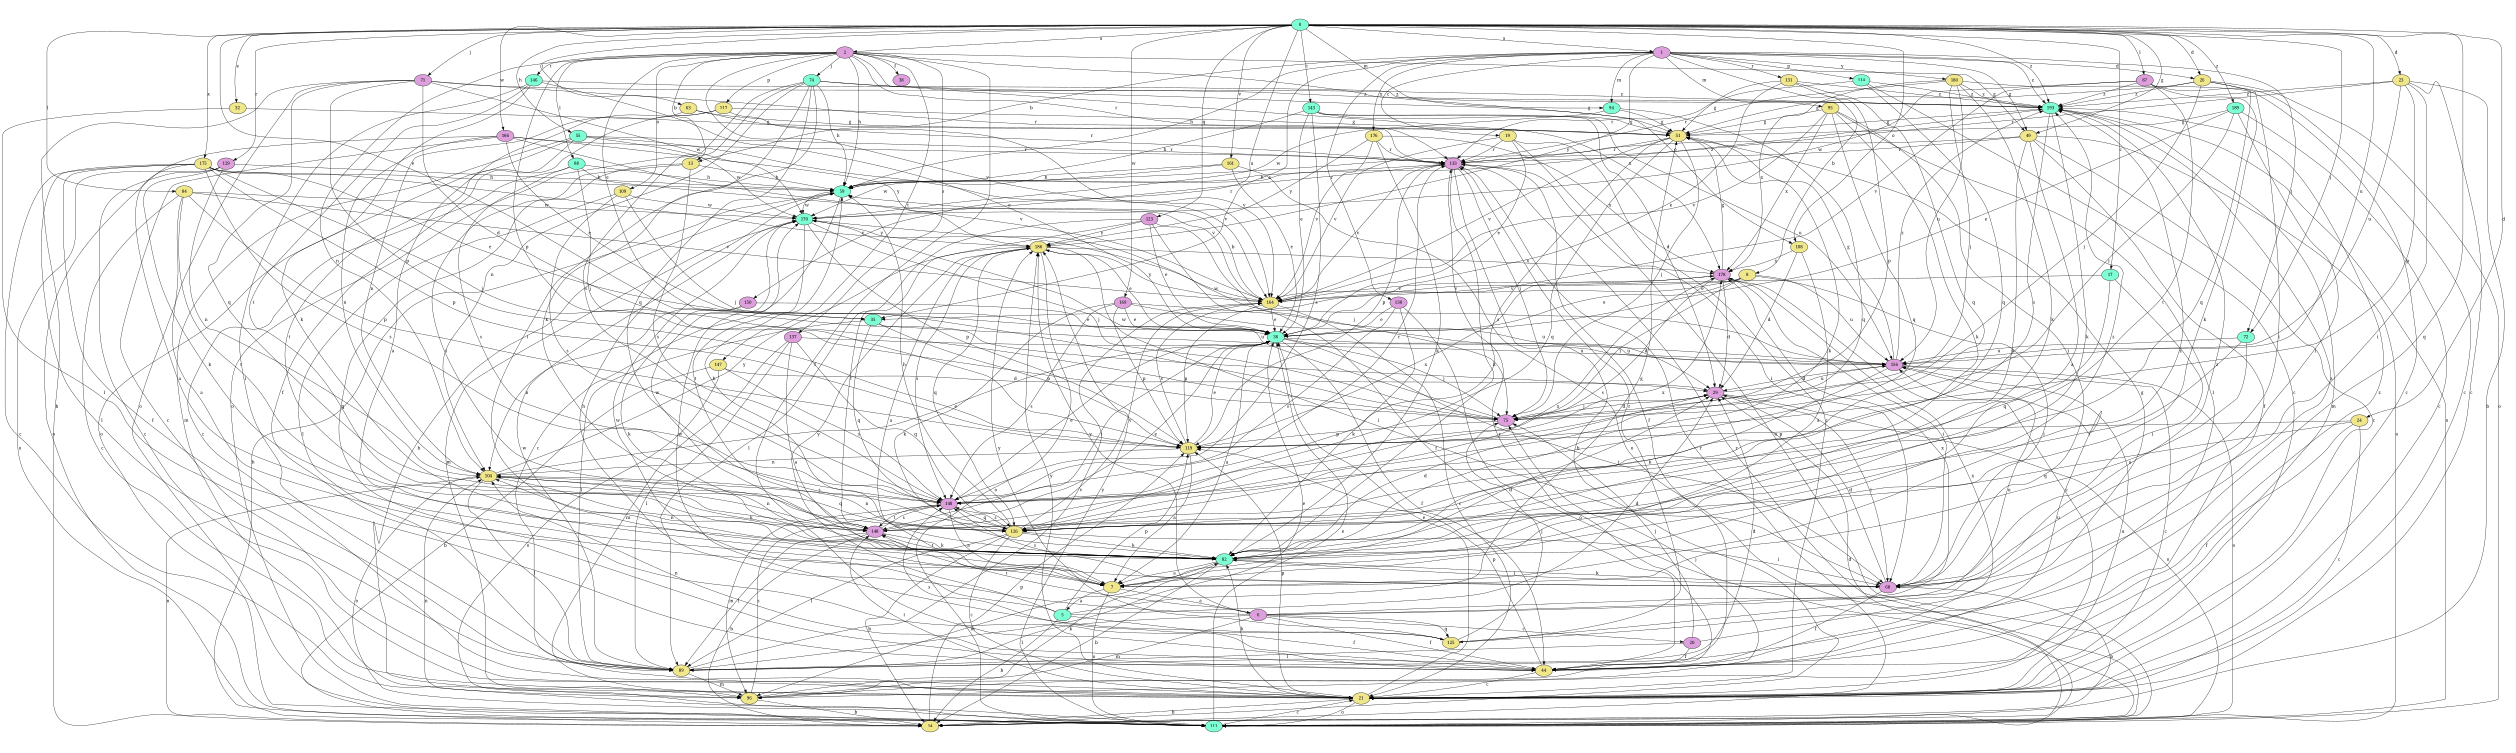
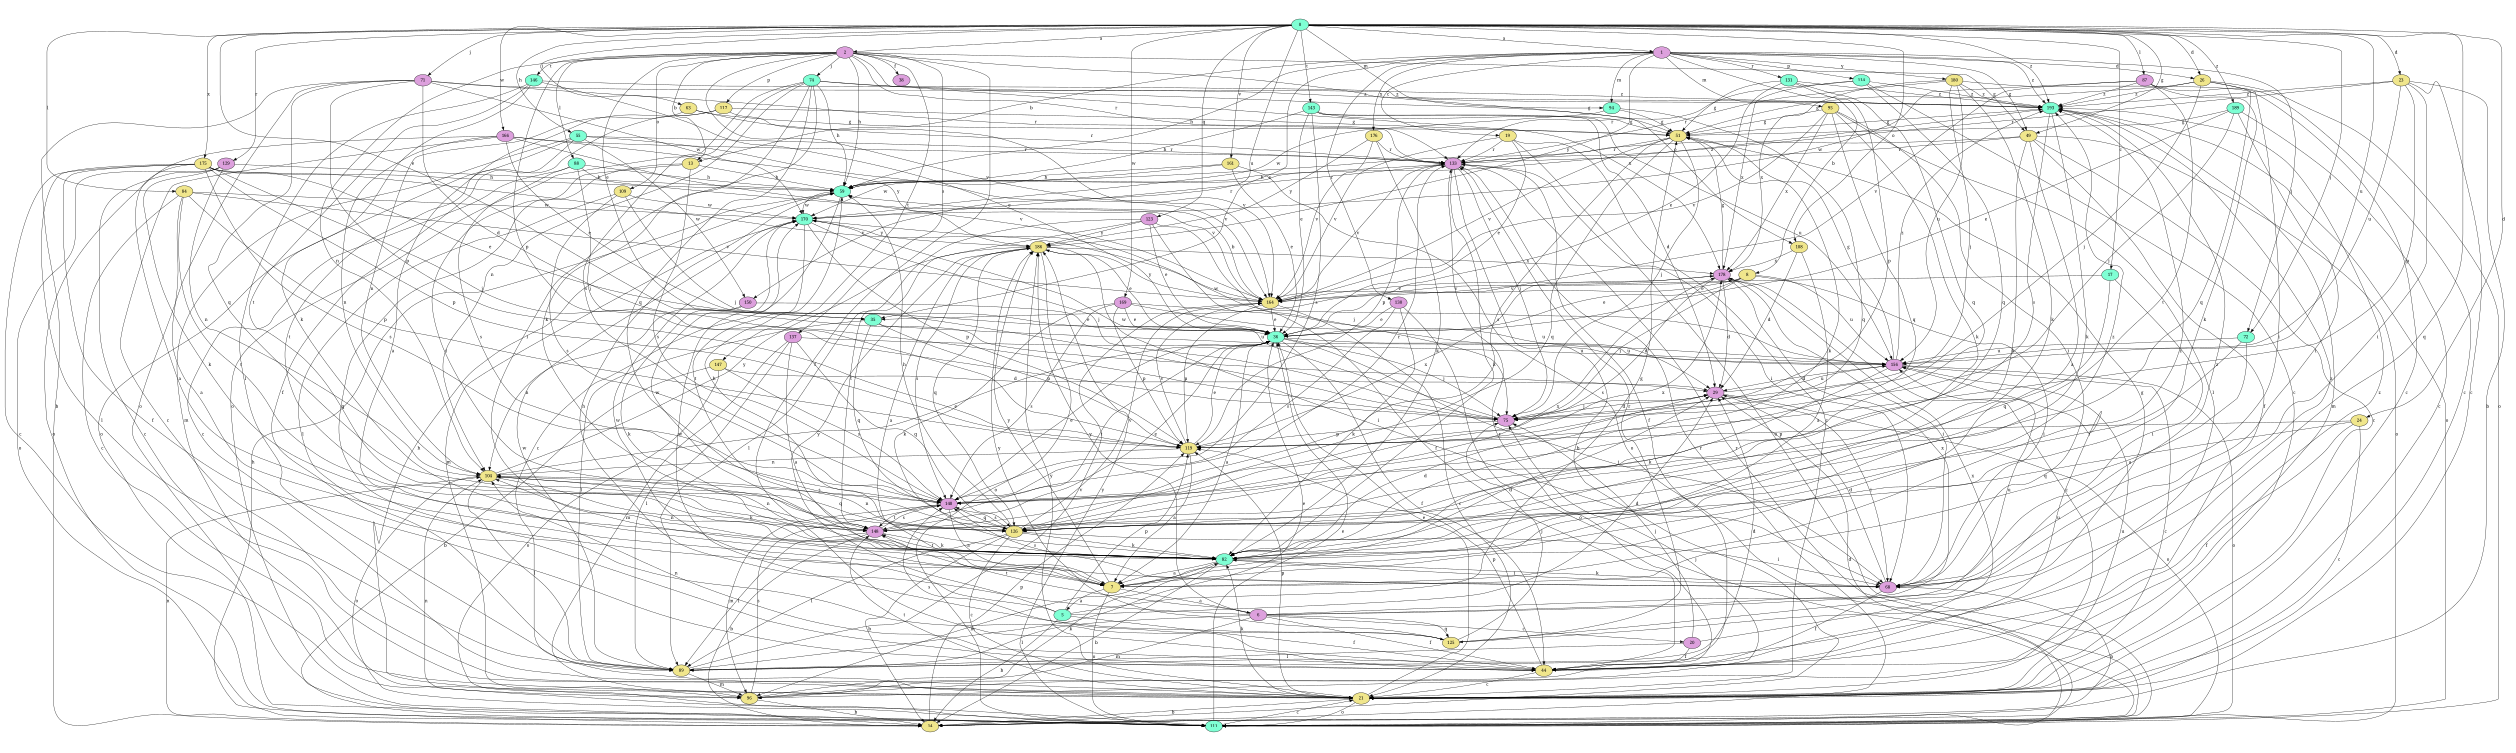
(1789, 80) -> (1789, 80)
(238, 108) -> none
(709, 161) -> (681, 208)
(1559, 172) -> (1750, 128)
none -> (1014, 436)
